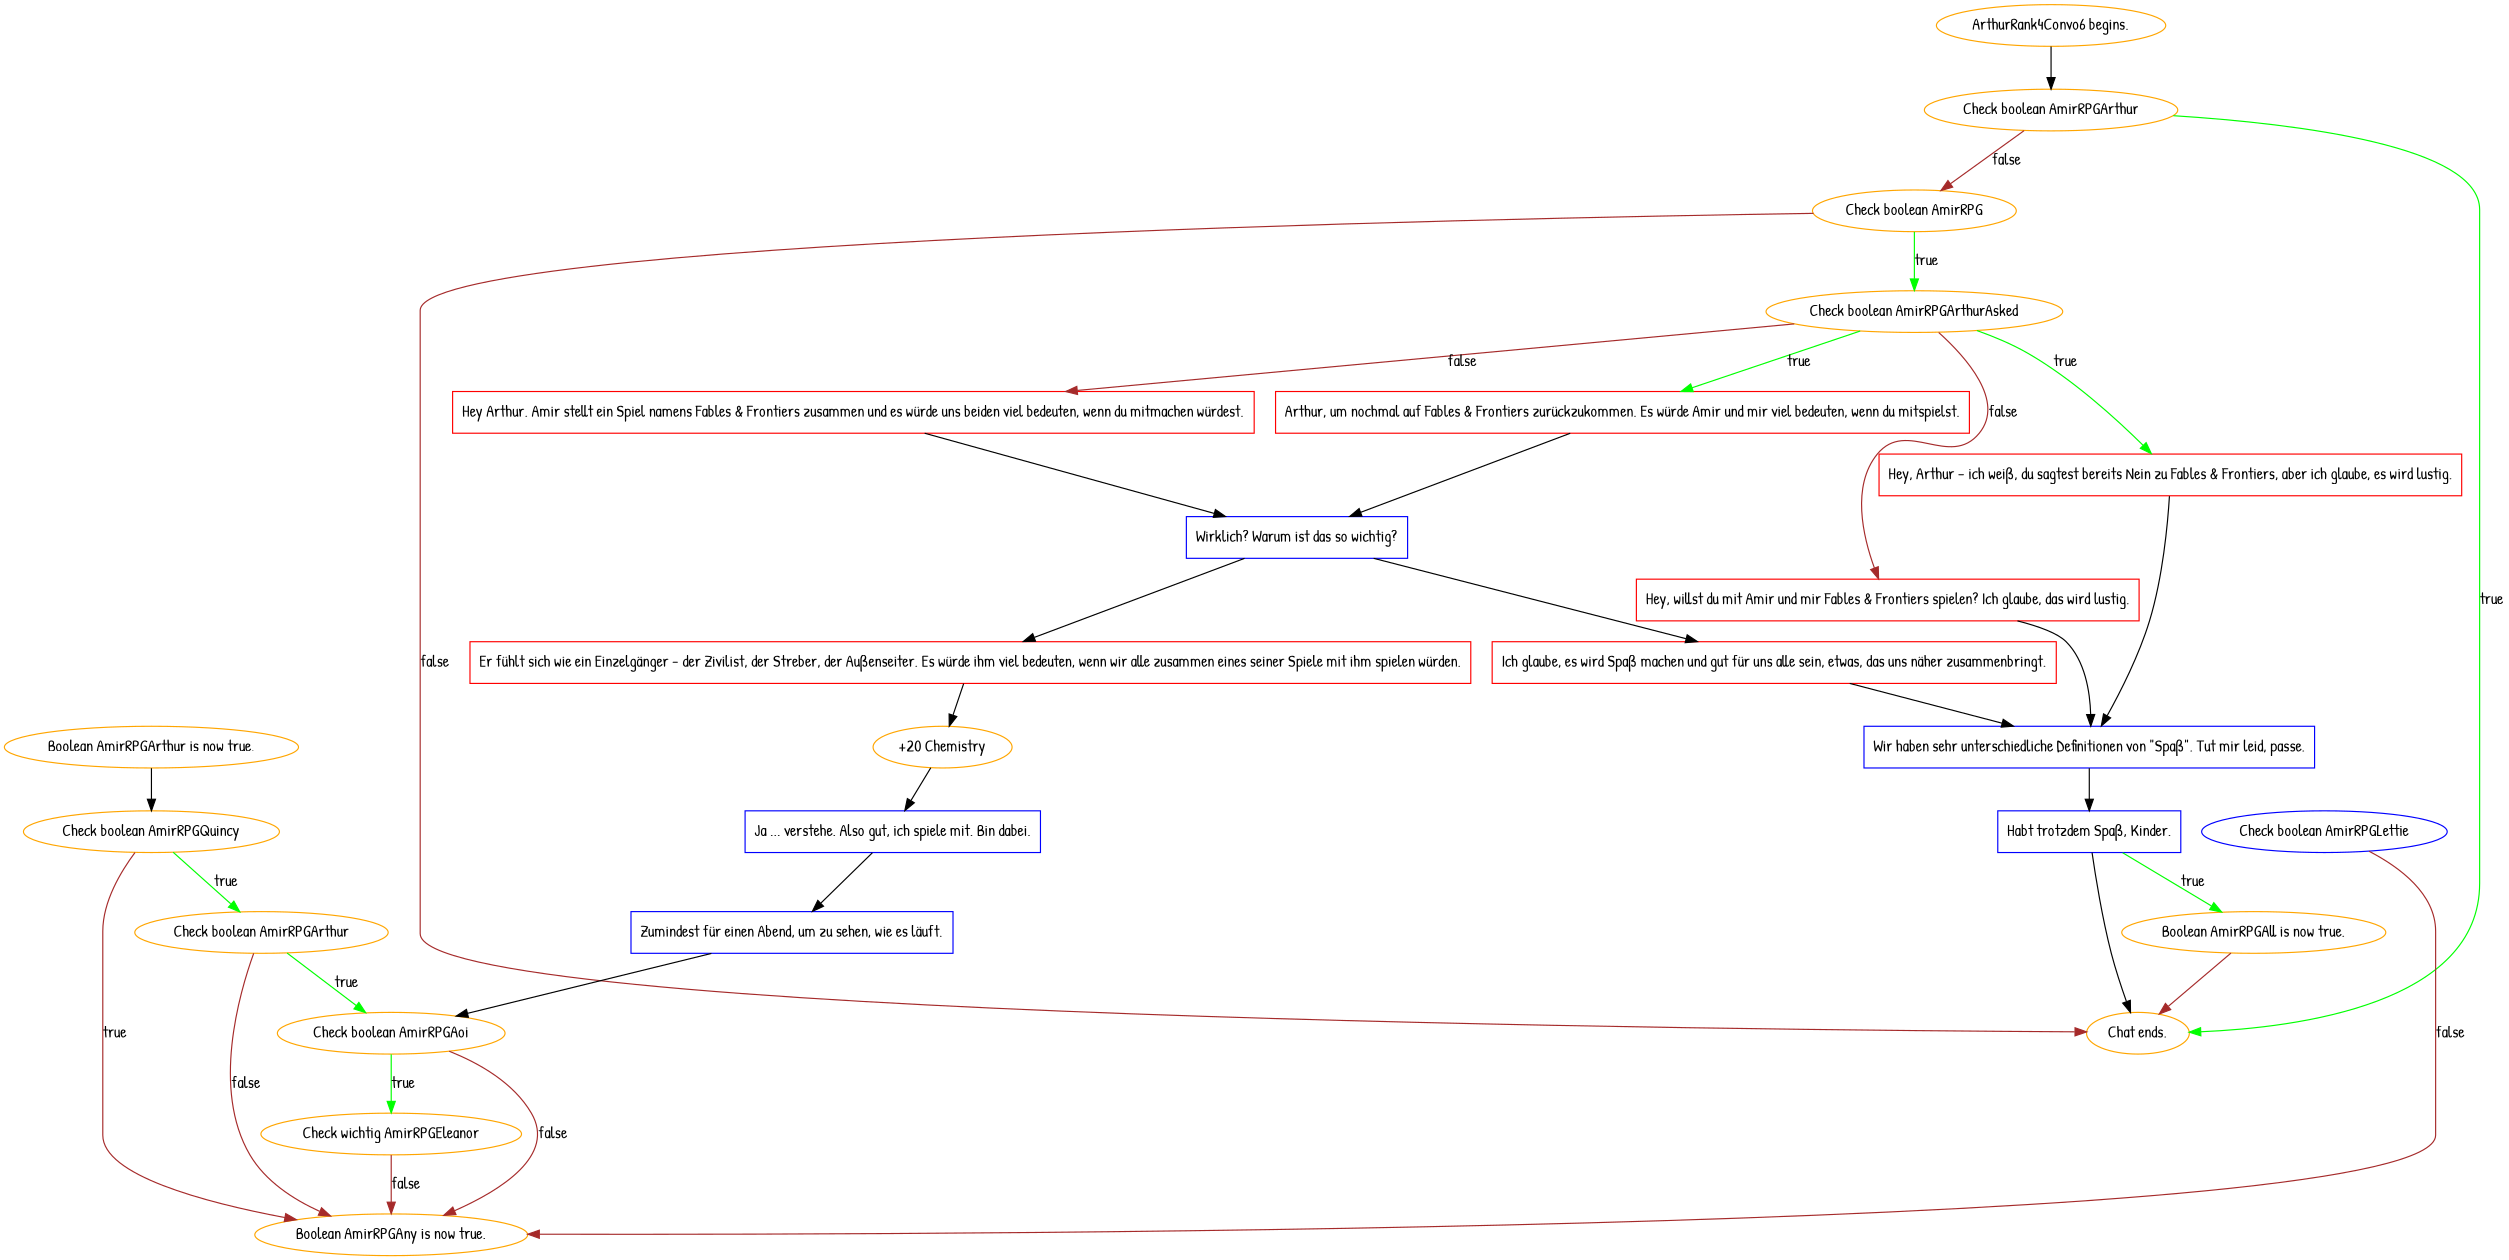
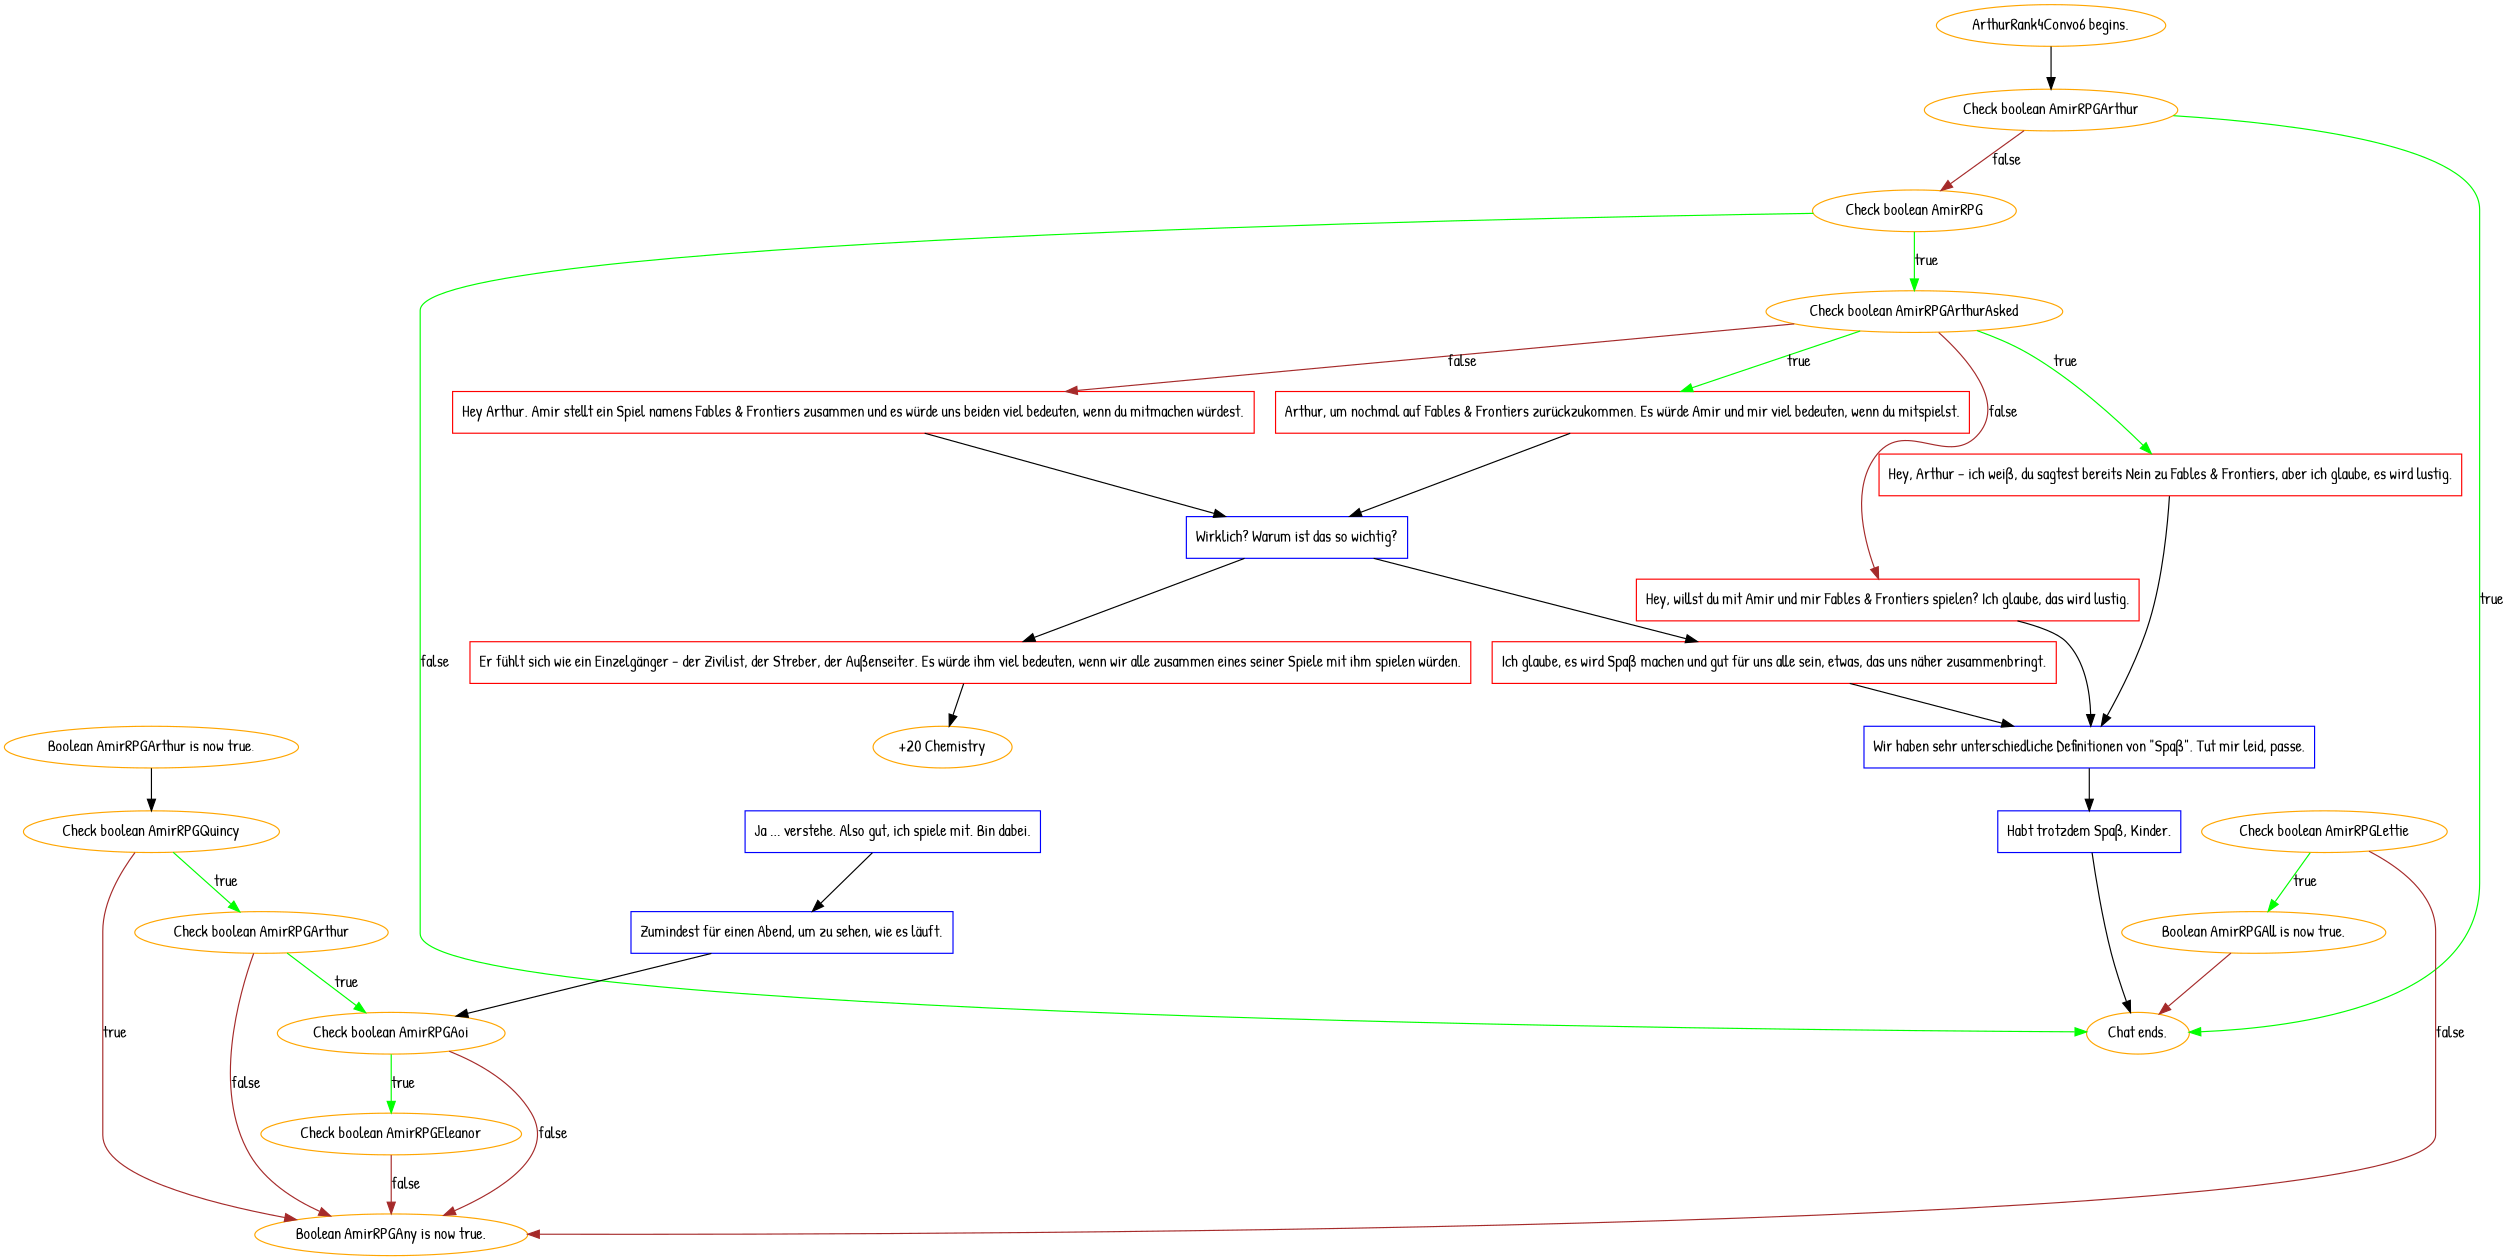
(420, 753) -> (420, 753)
(921, 784) -> none
(2324, 832) -> (2324, 832)
(2167, 879) -> (2293, 877)
(391, 1134) -> (391, 1134)
